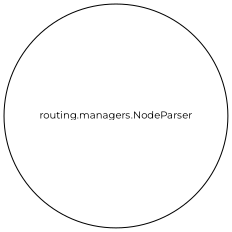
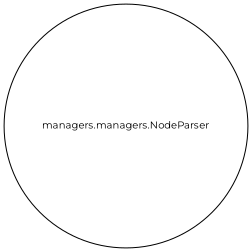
(116, 116) -> (126, 126)
